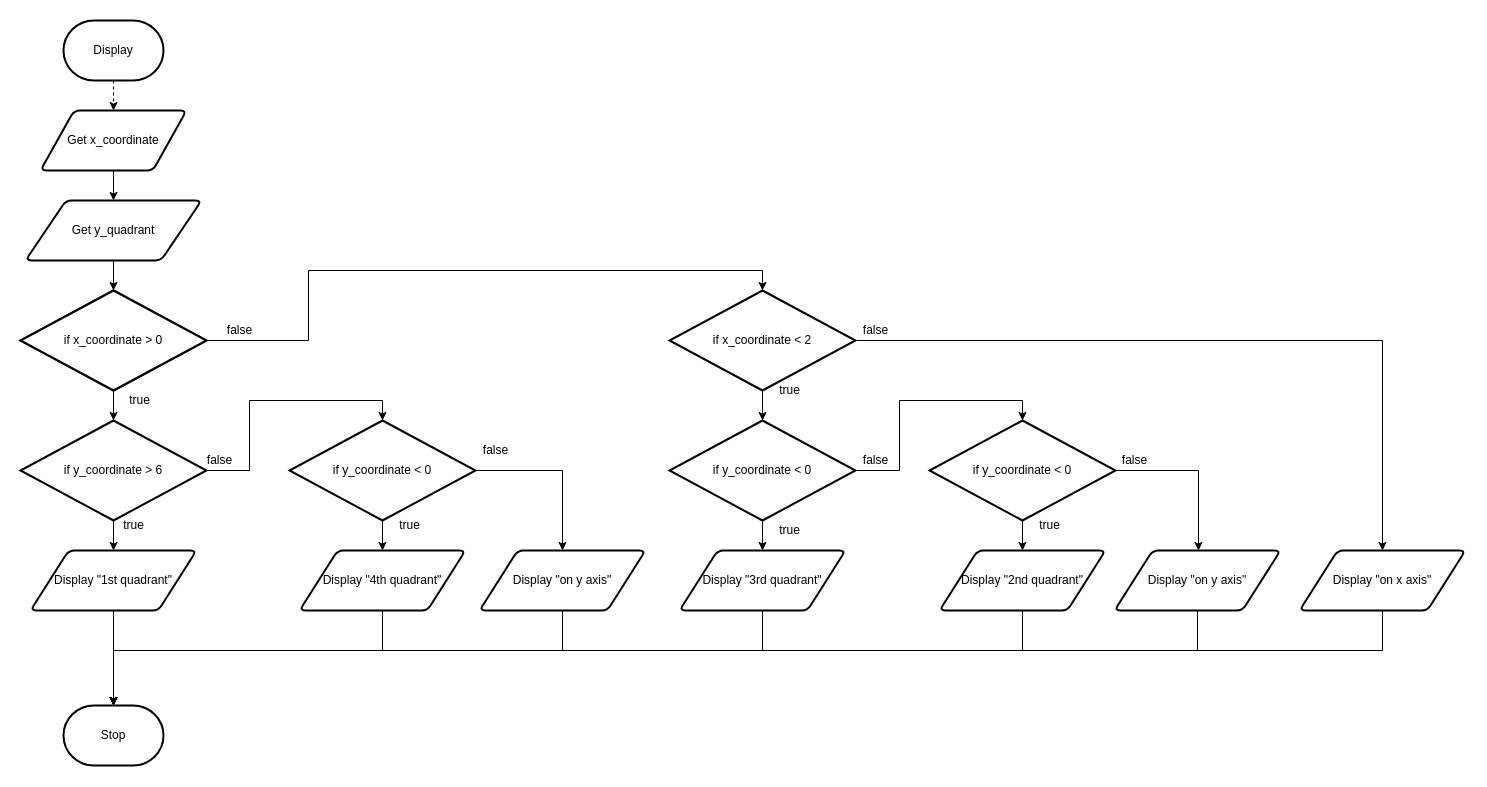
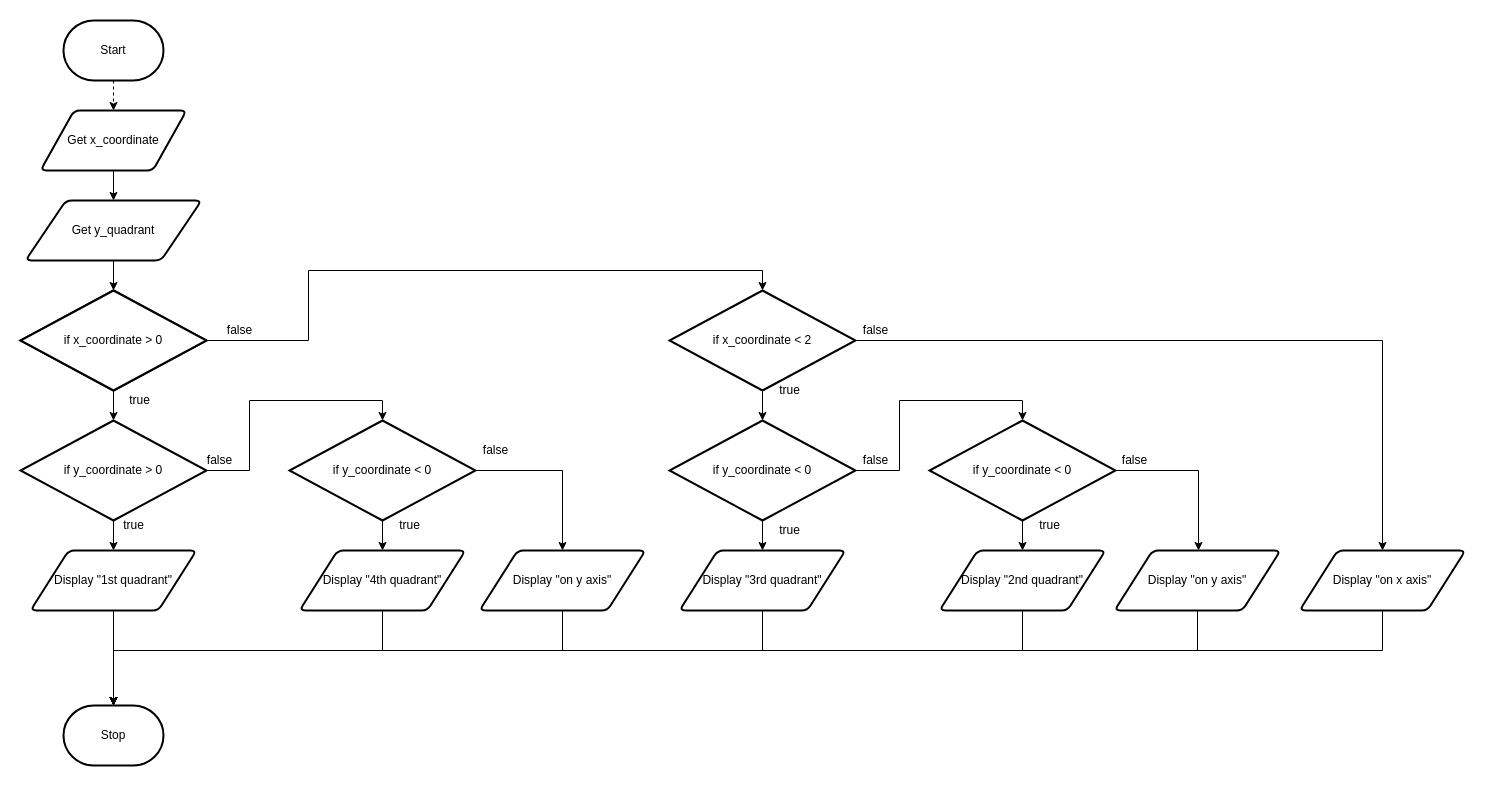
(114, 51) -> (114, 51)
(114, 471) -> (114, 471)
